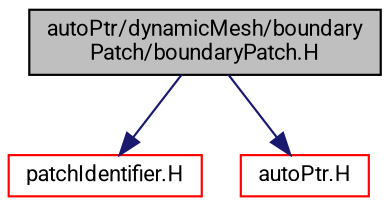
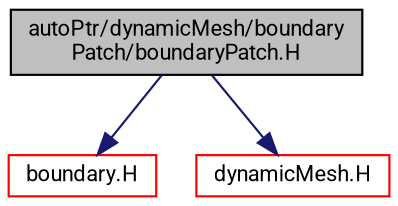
(105, 176) -> (82, 176)
(305, 176) -> (293, 176)
